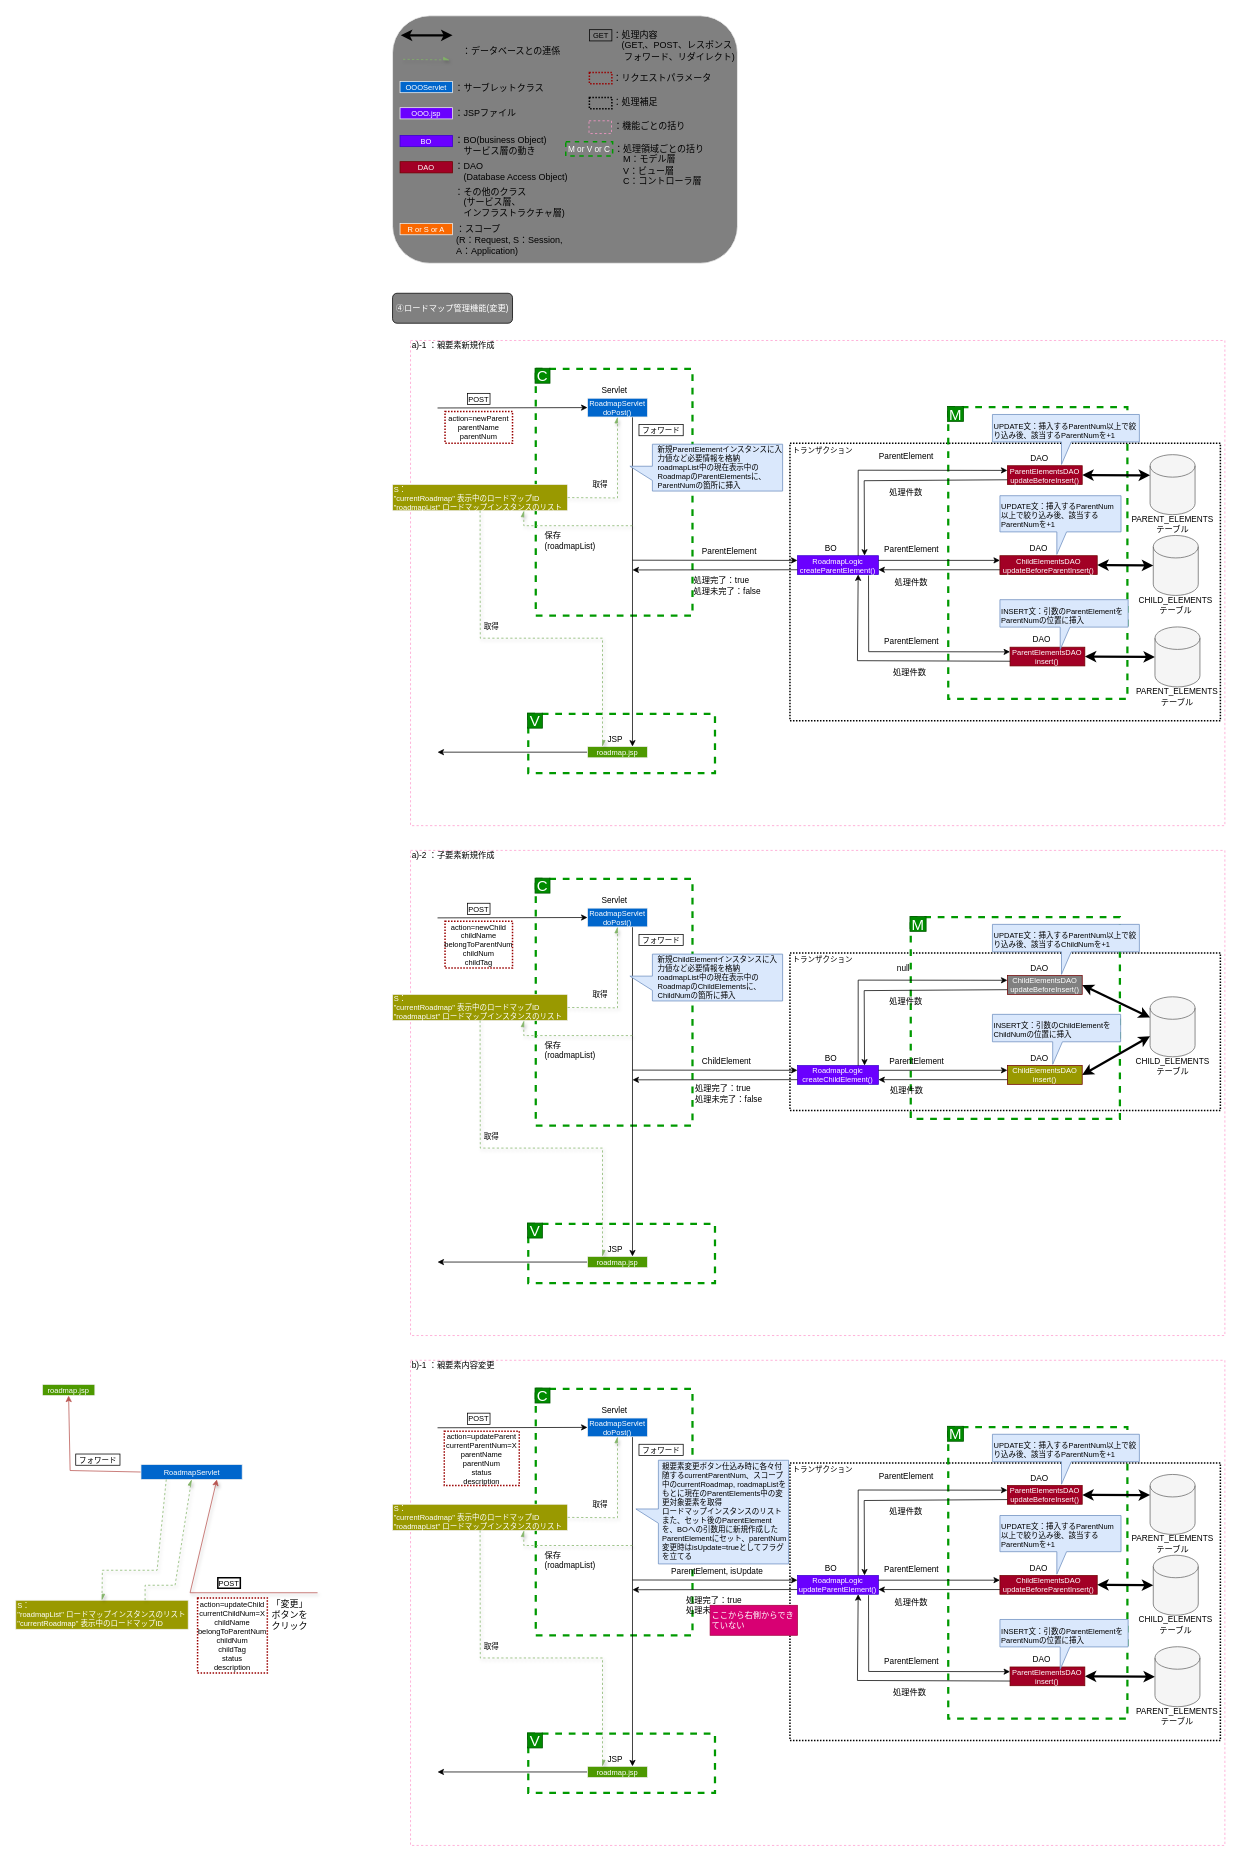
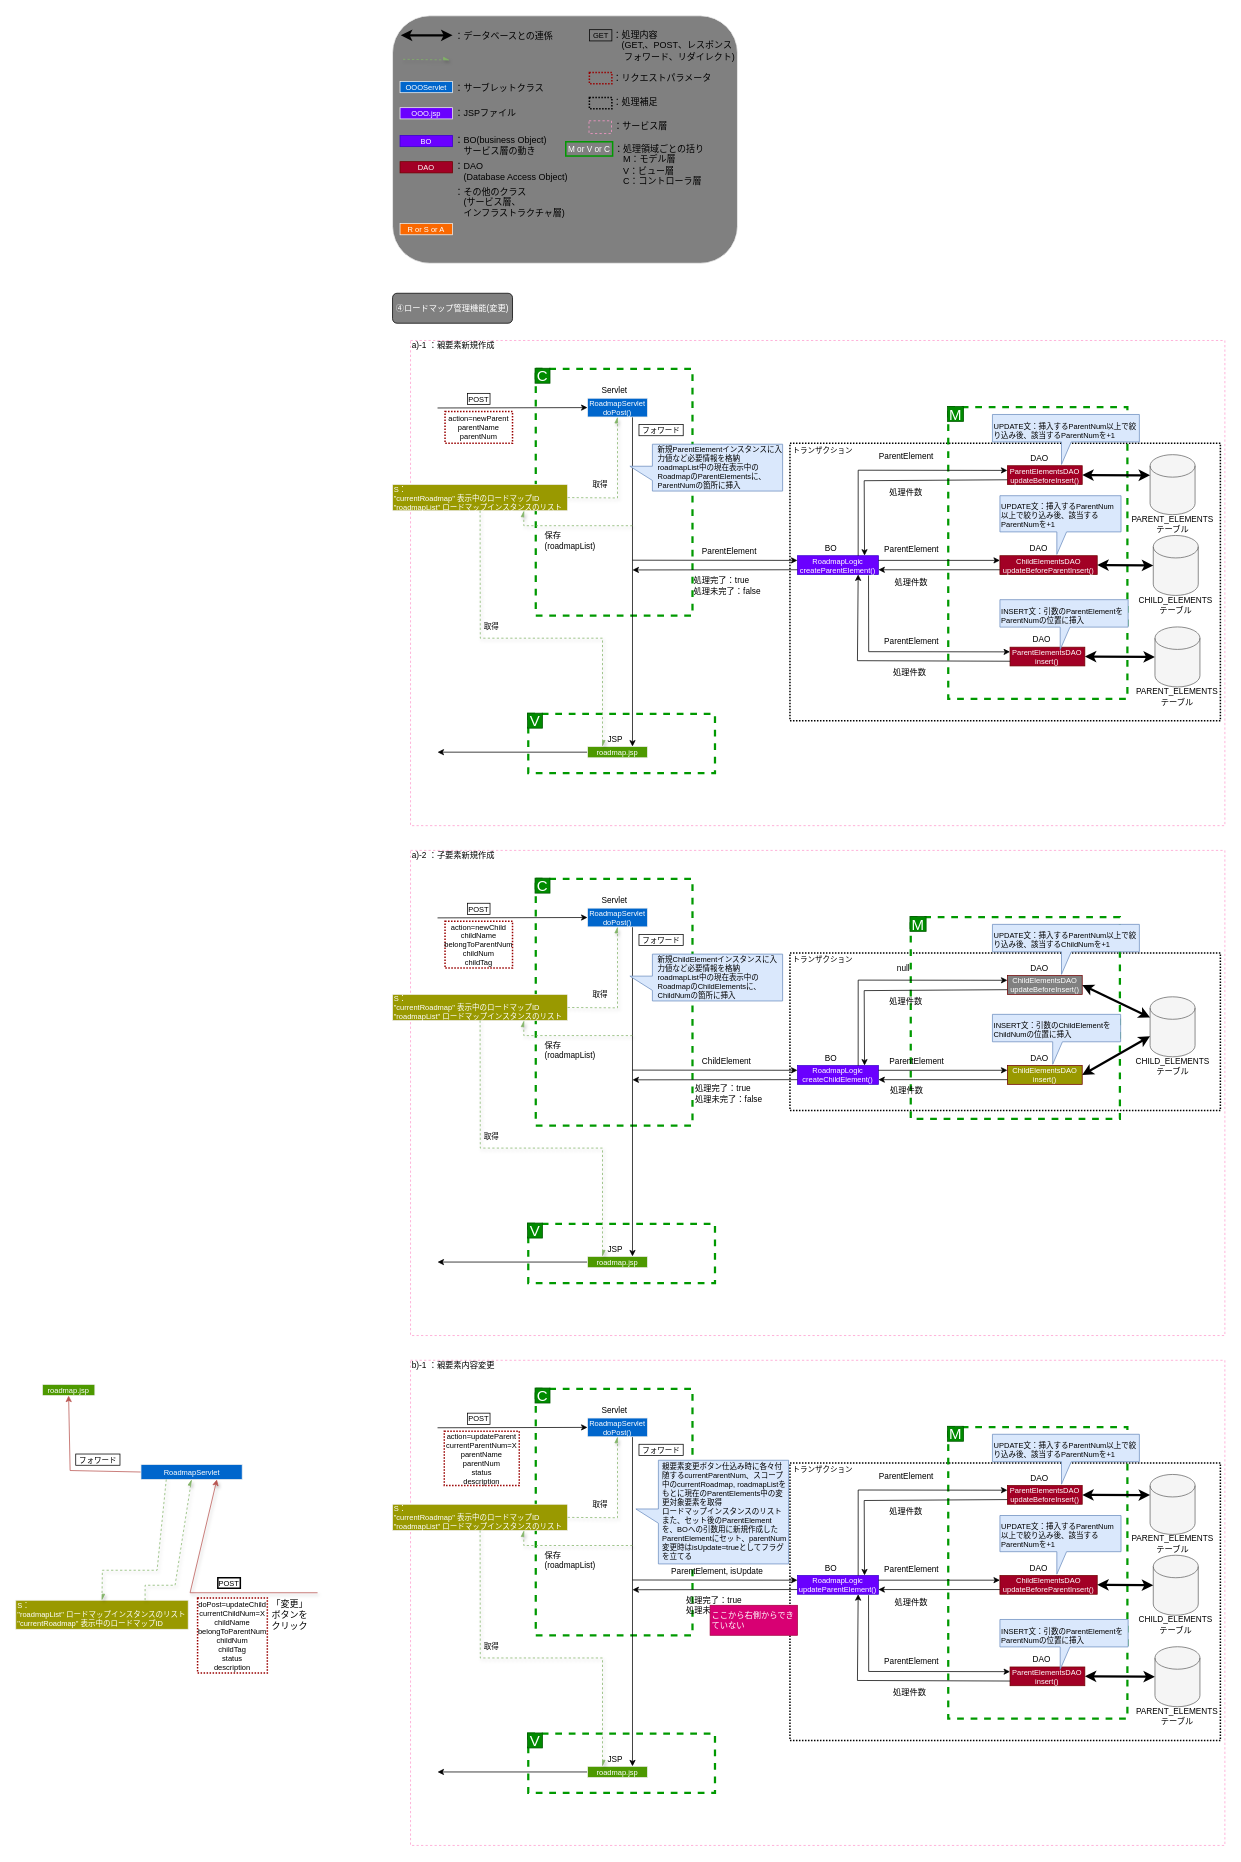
(521, 50) -> (513, 35)
(650, 126) -> (641, 126)
(589, 149) -> (589, 149)
(510, 239) -> none
(233, 1635) -> (233, 1635)
